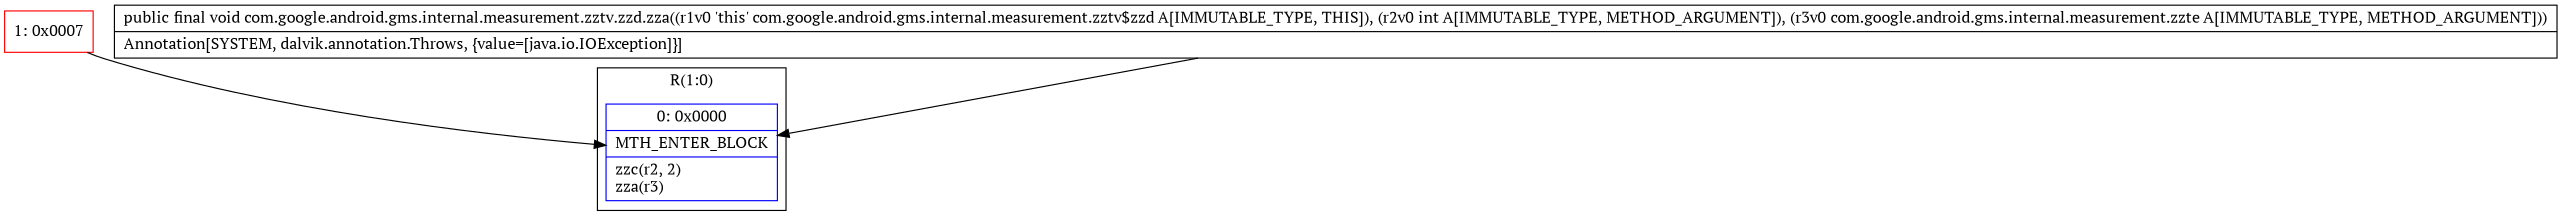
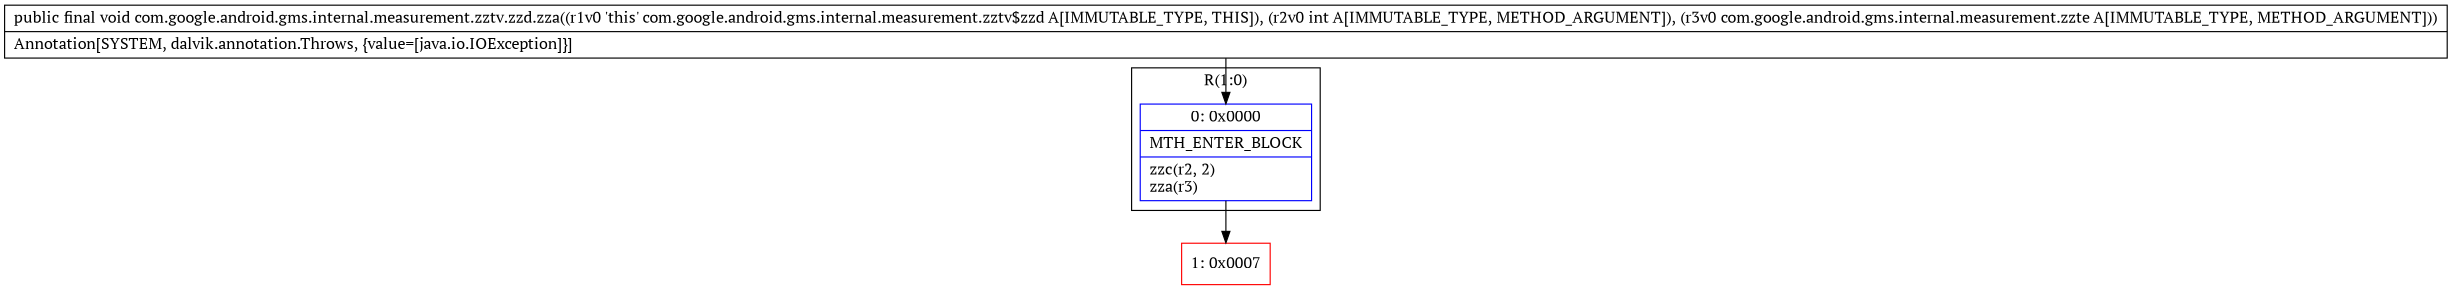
(338, 112) -> (1226, 218)
